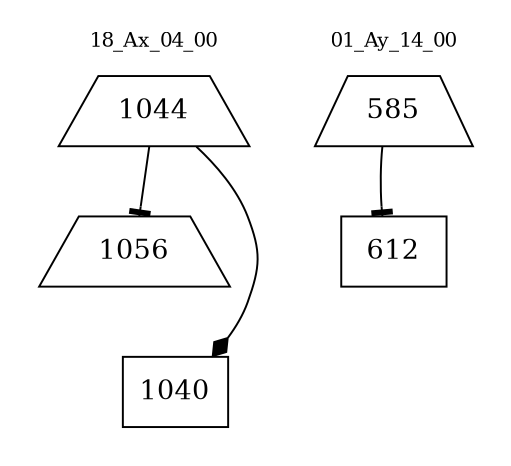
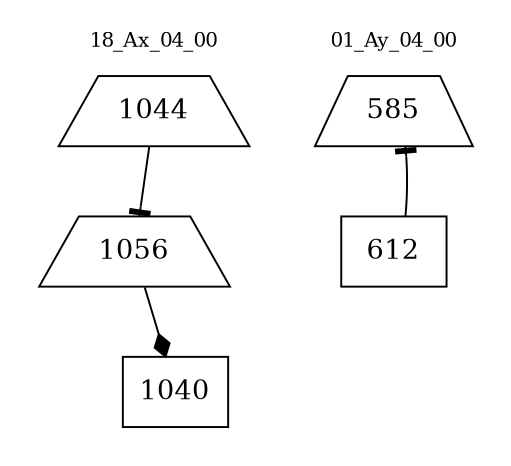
(394, 42) -> (394, 42)
(381, 177) -> (407, 186)
(254, 236) -> (152, 311)
